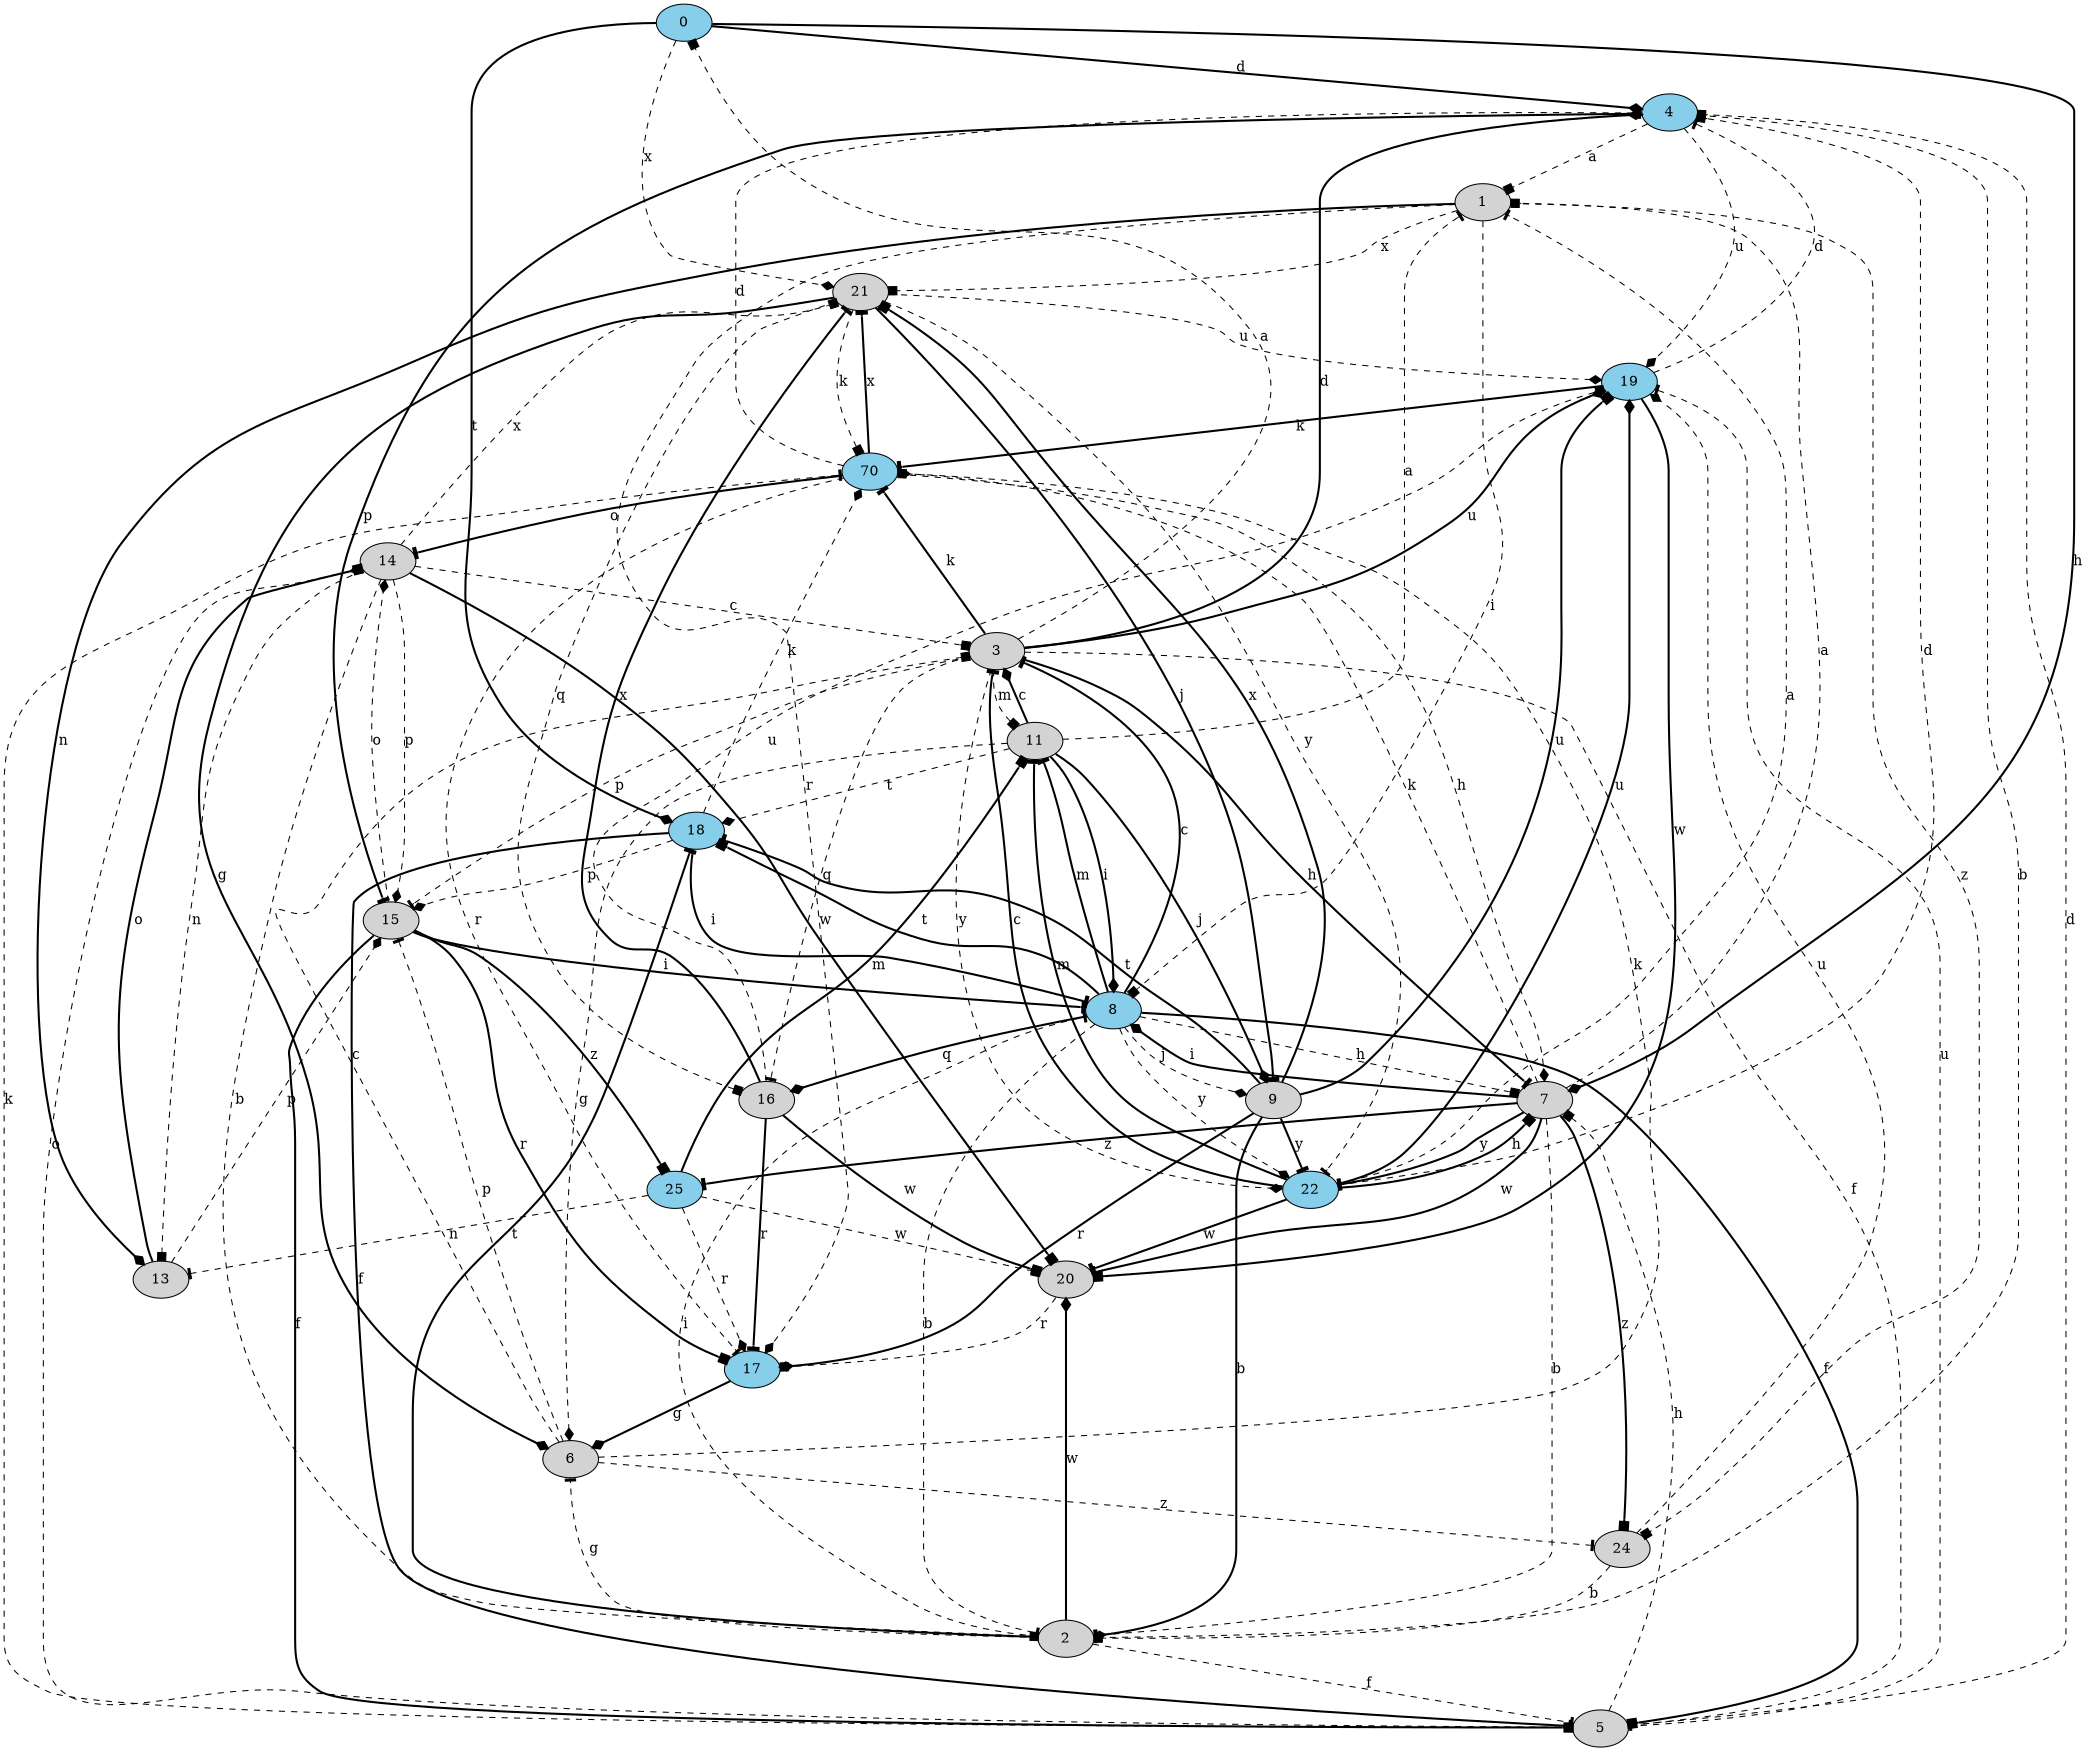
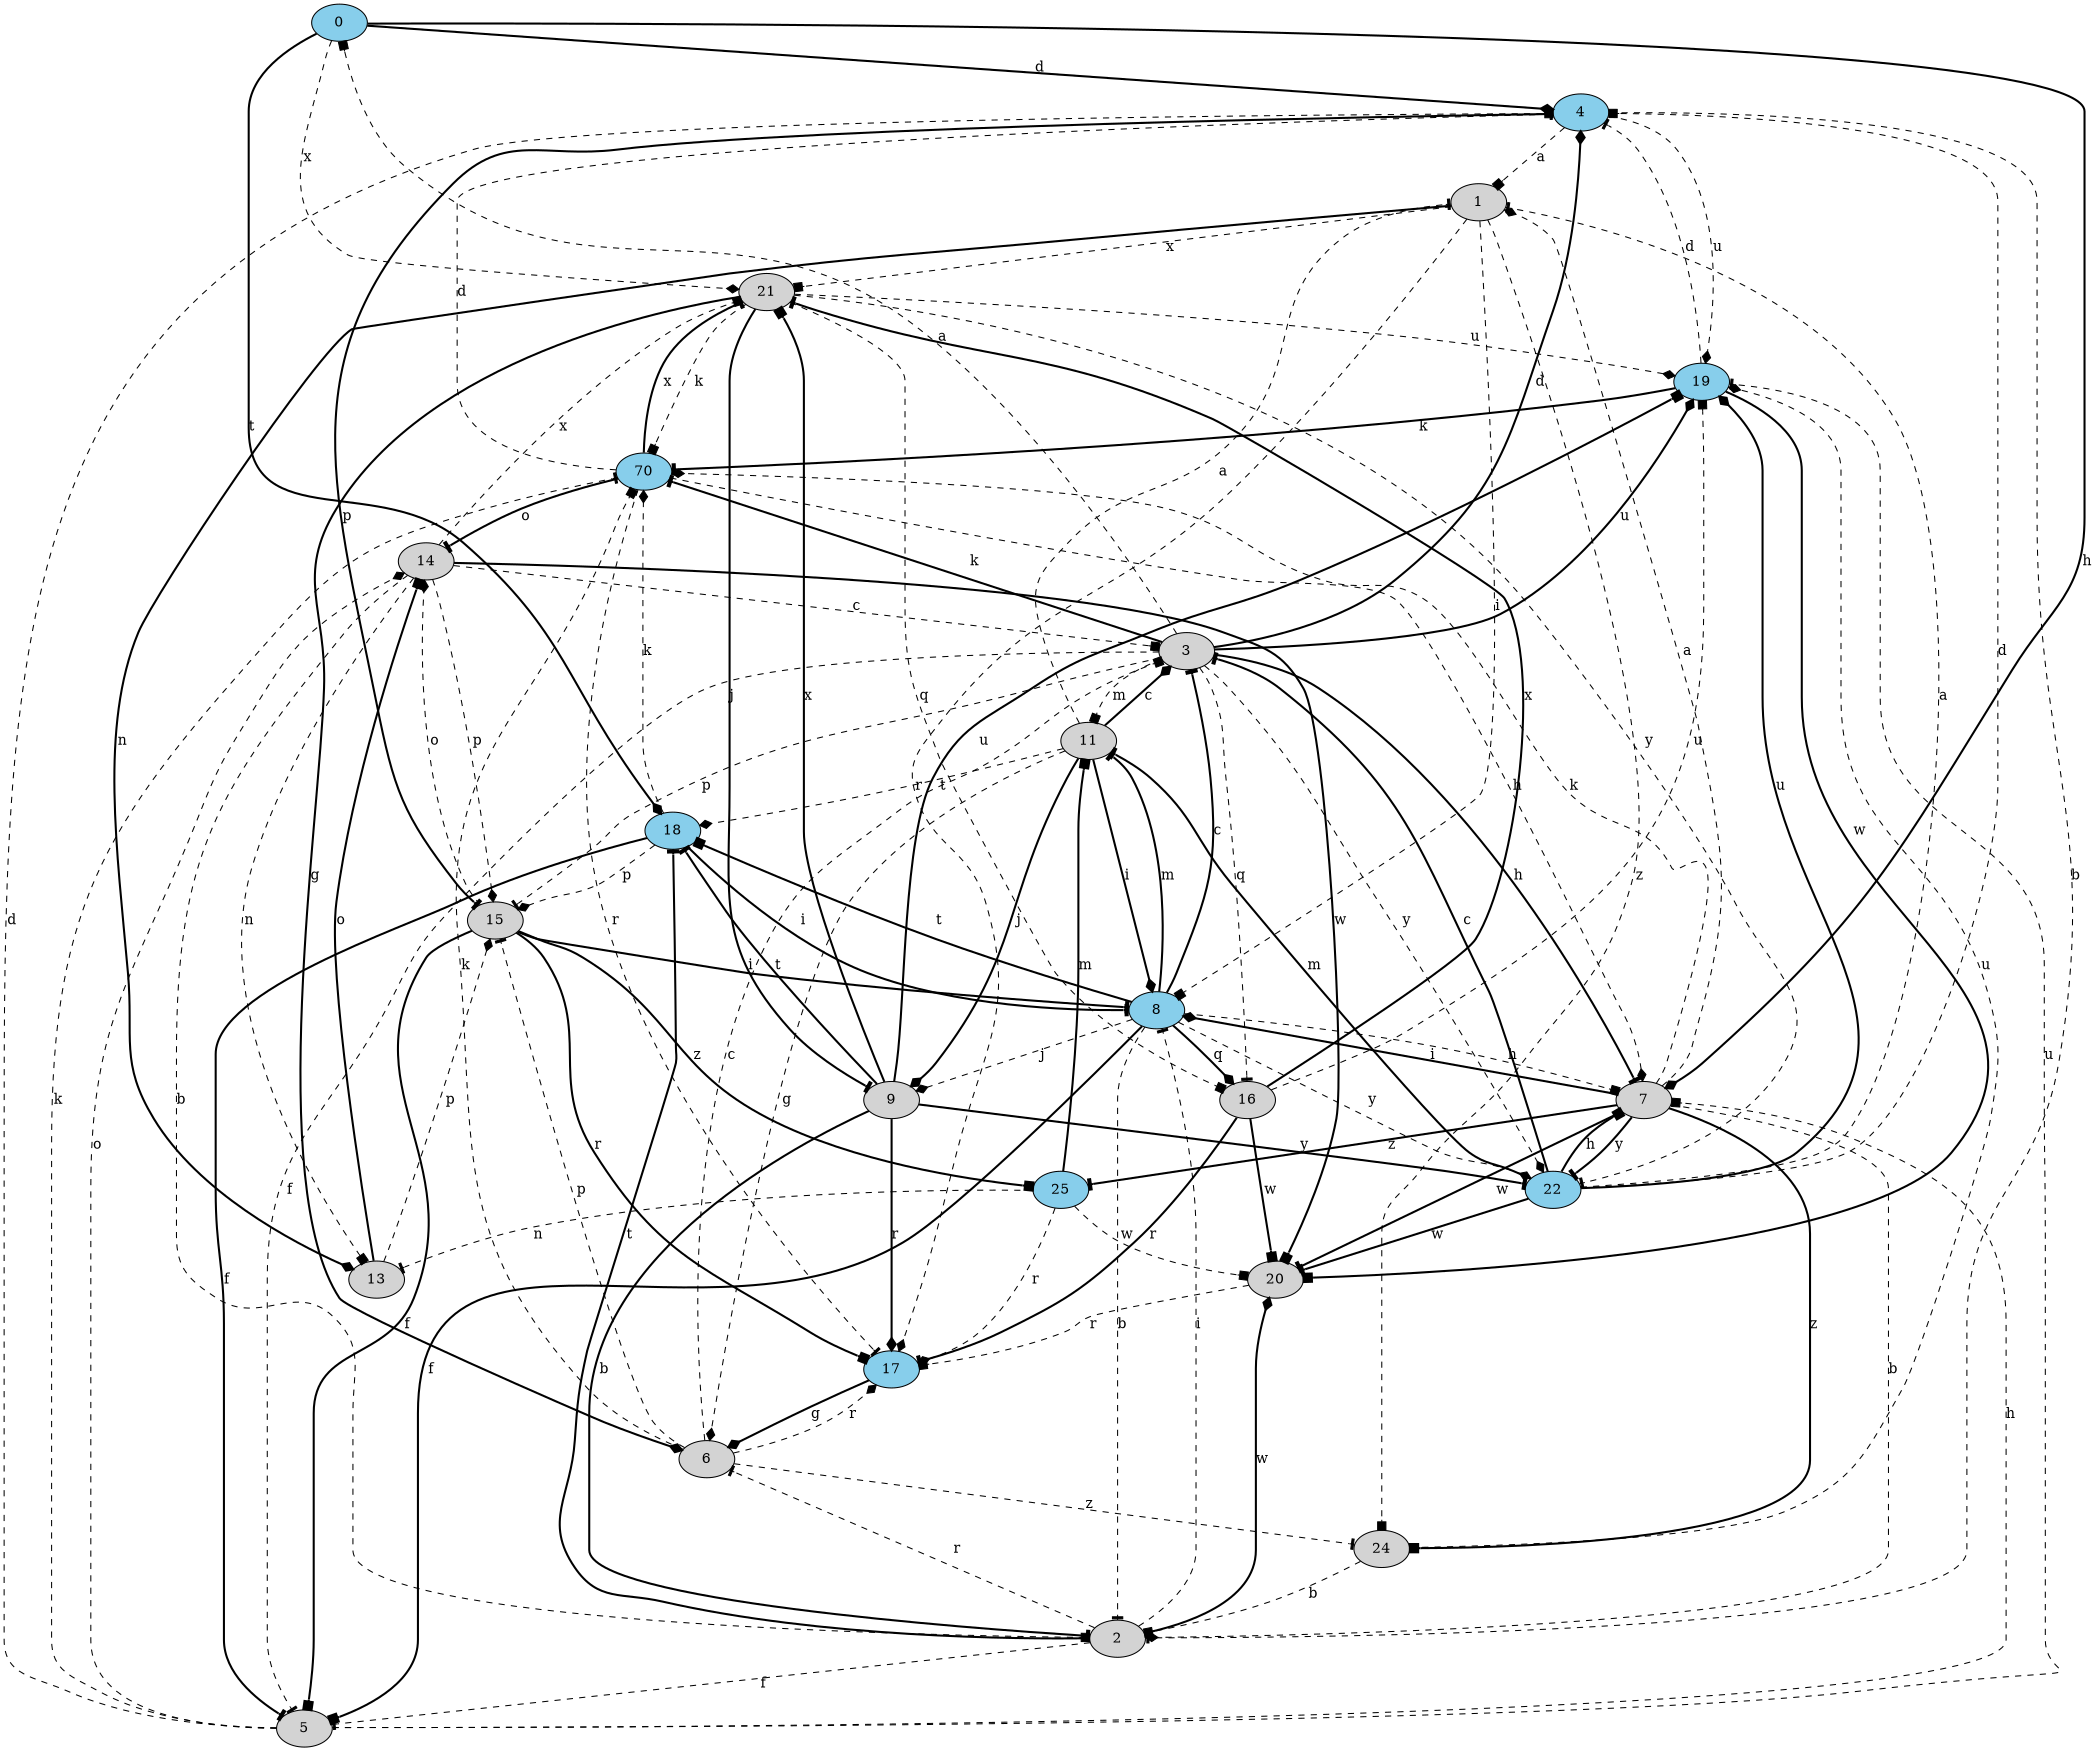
(1814, 588) -> (1675, 641)
none -> (804, 1432)
(594, 1549) -> (957, 1549)
